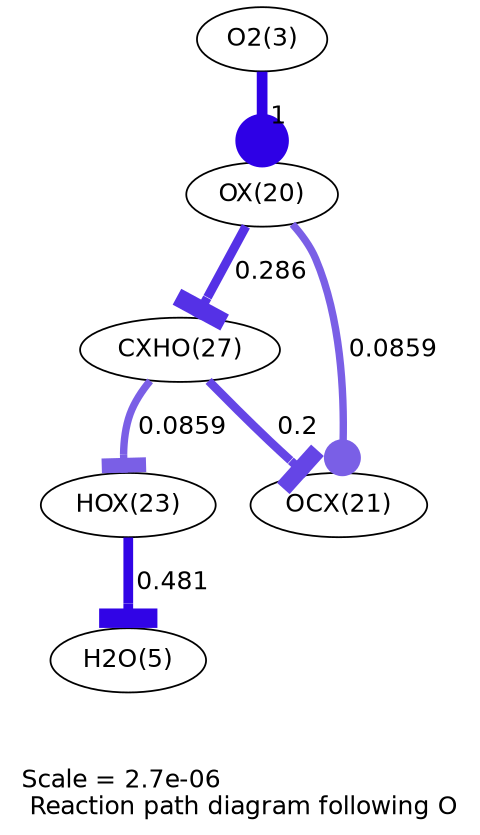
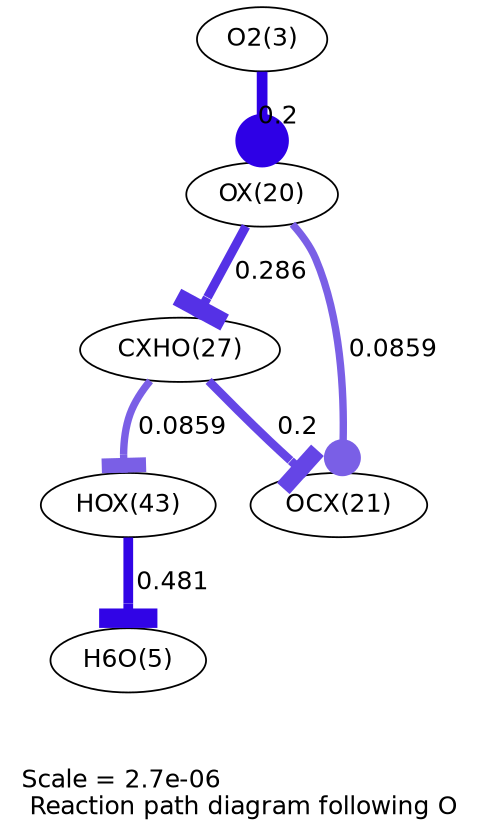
(275, 117) -> (275, 117)
(128, 505) -> (128, 505)
(128, 660) -> (128, 660)
